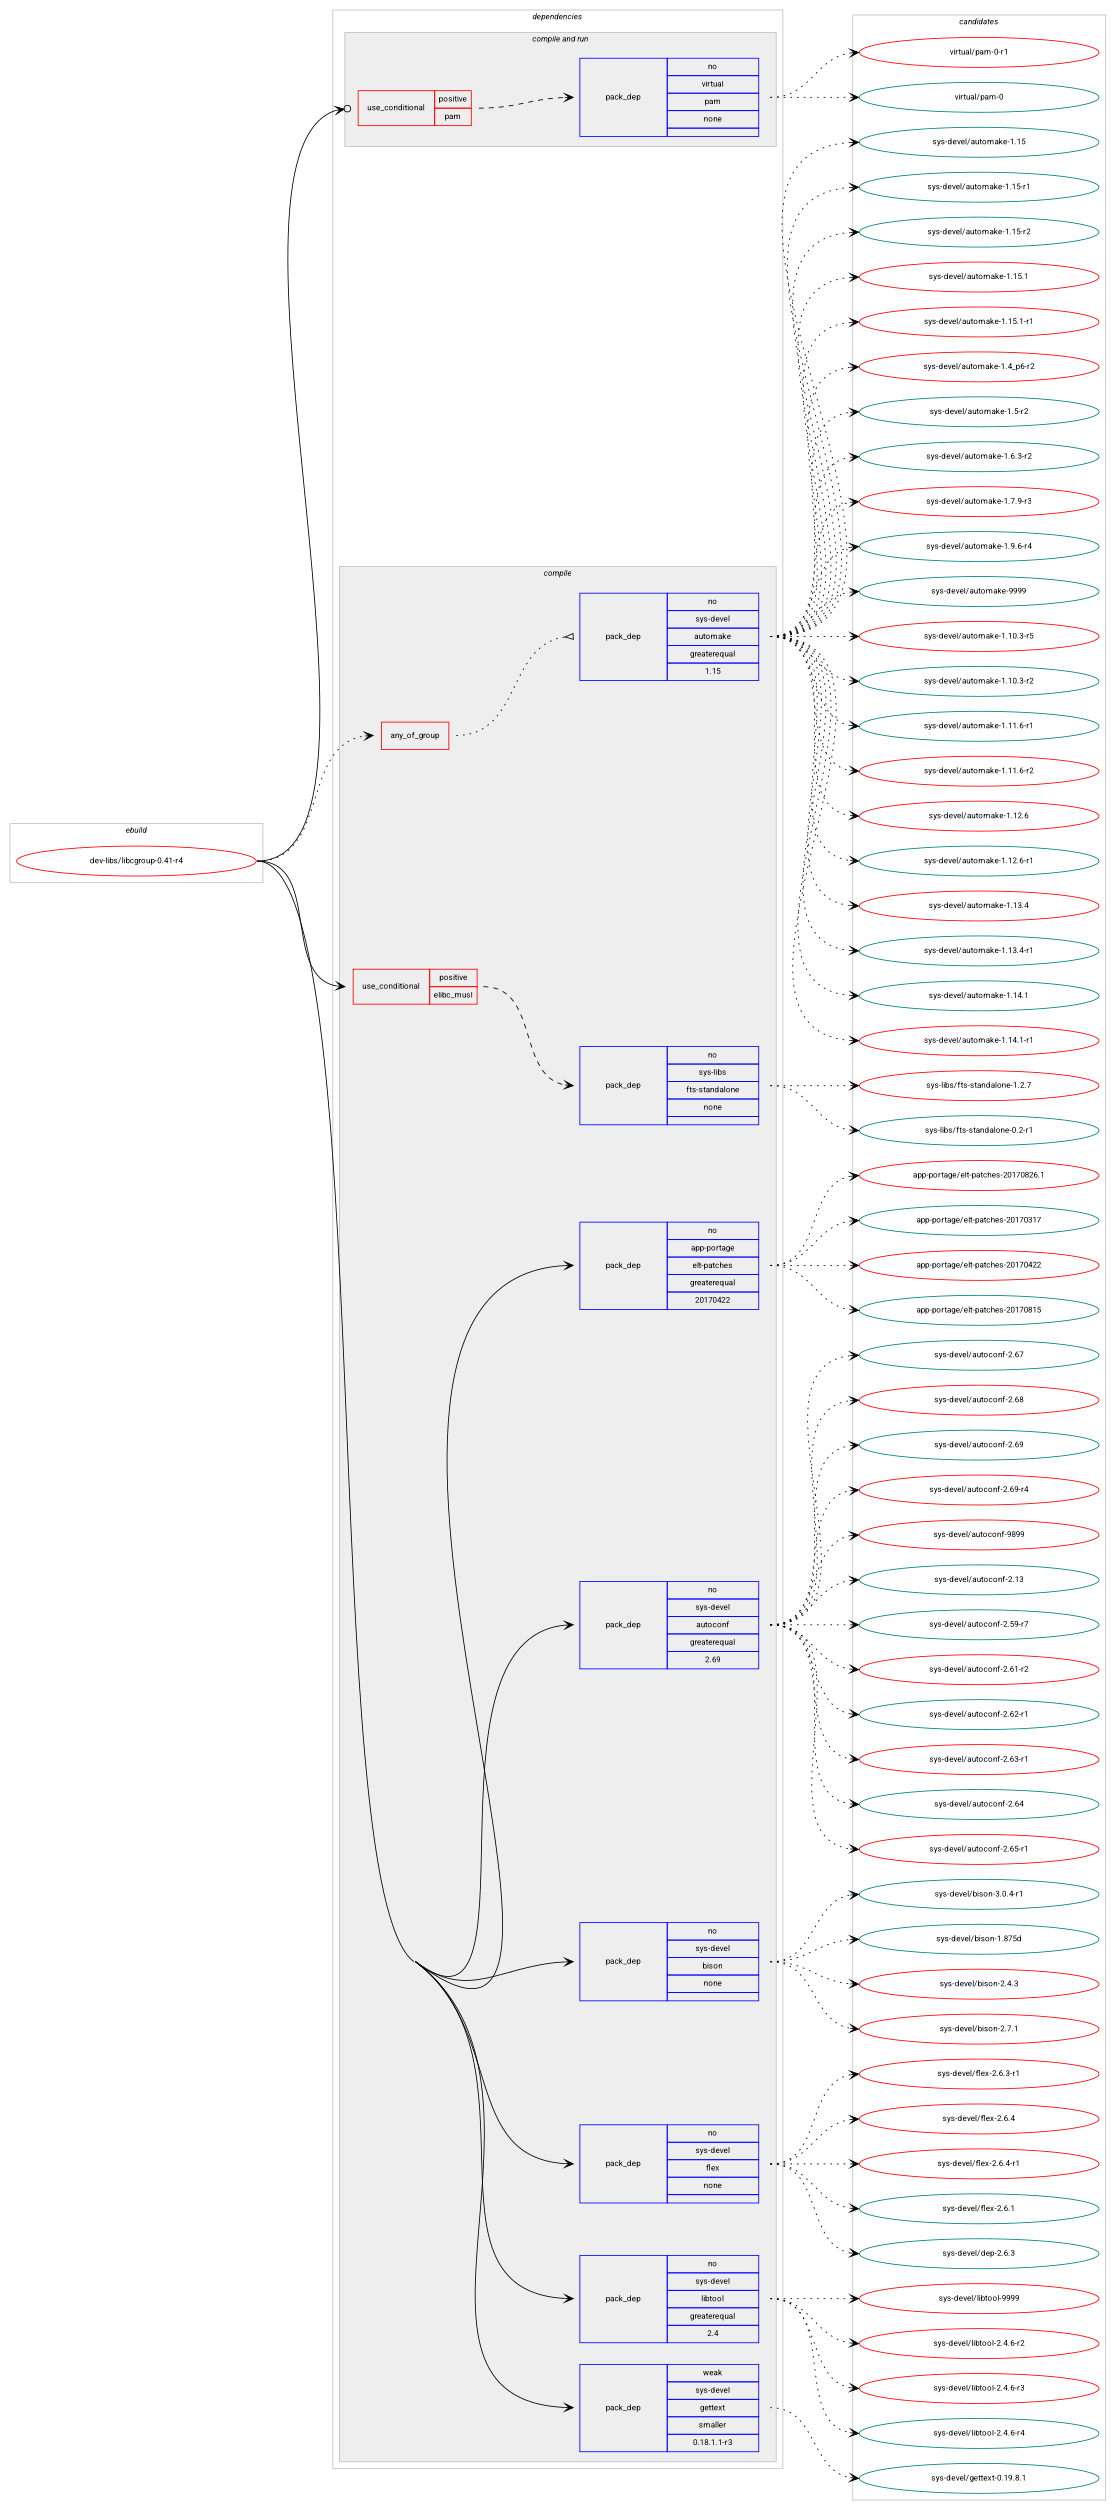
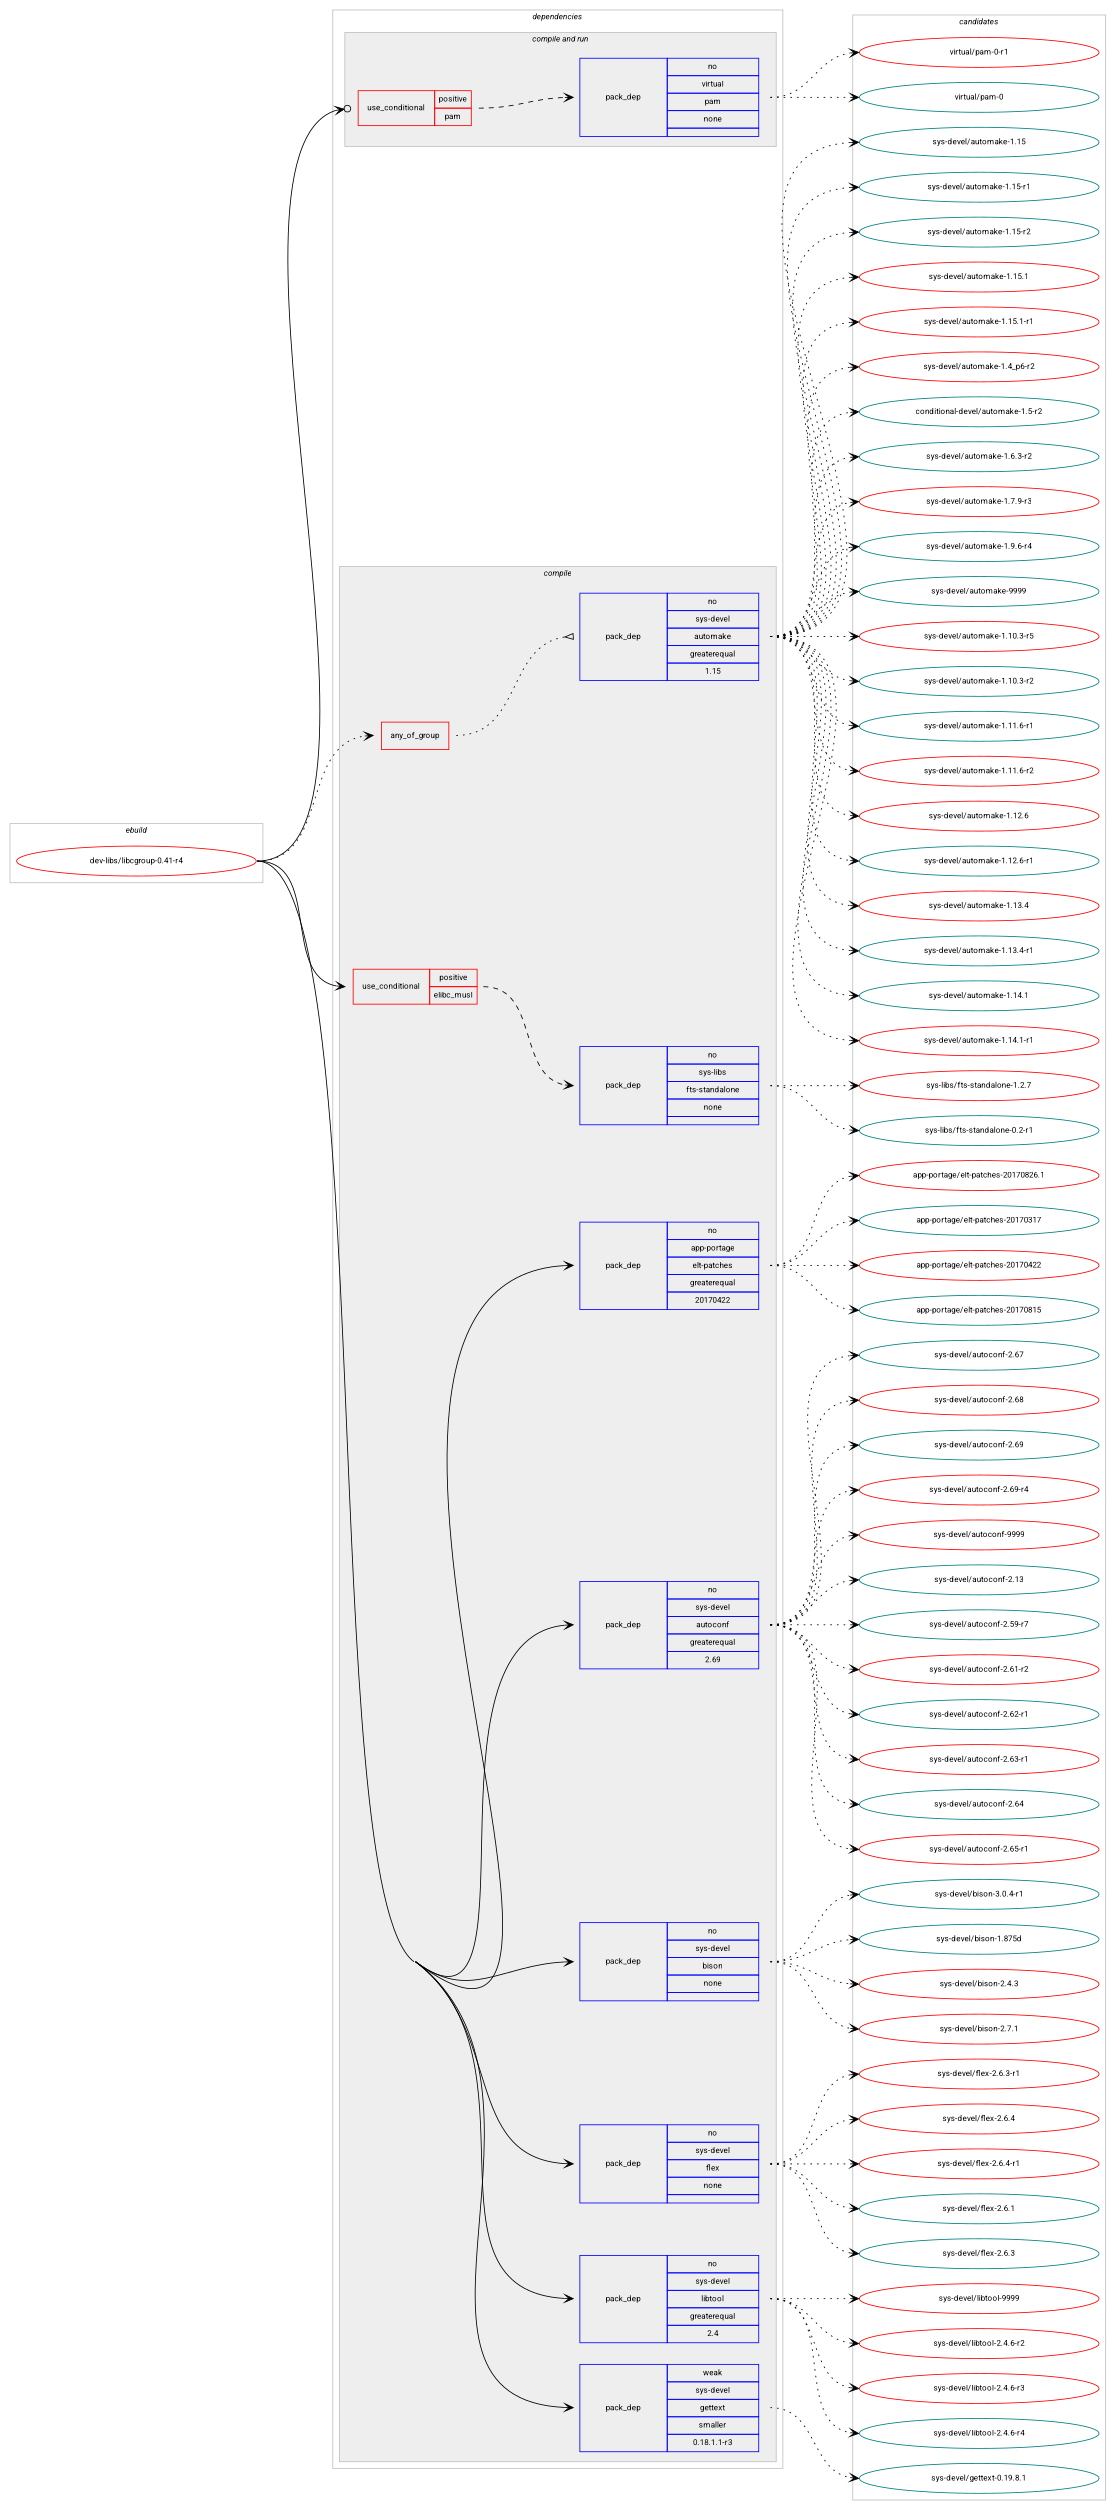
(979, 412) -> (979, 412)
(979, 1535) -> (979, 1535)
(979, 2254) -> (979, 2254)
